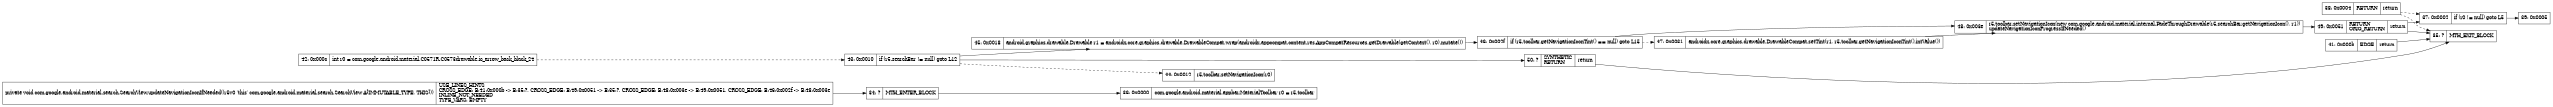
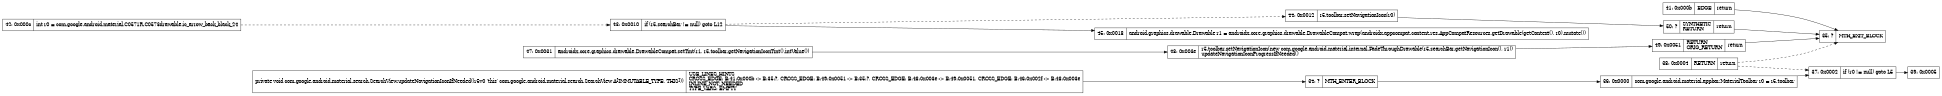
(2411, 23) -> (1801, 76)
(1560, 42) -> none
(1240, 60) -> (1529, 22)
